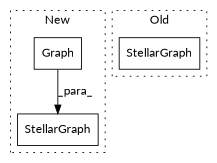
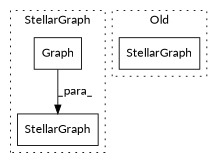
(58, 21) -> (58, 21)
